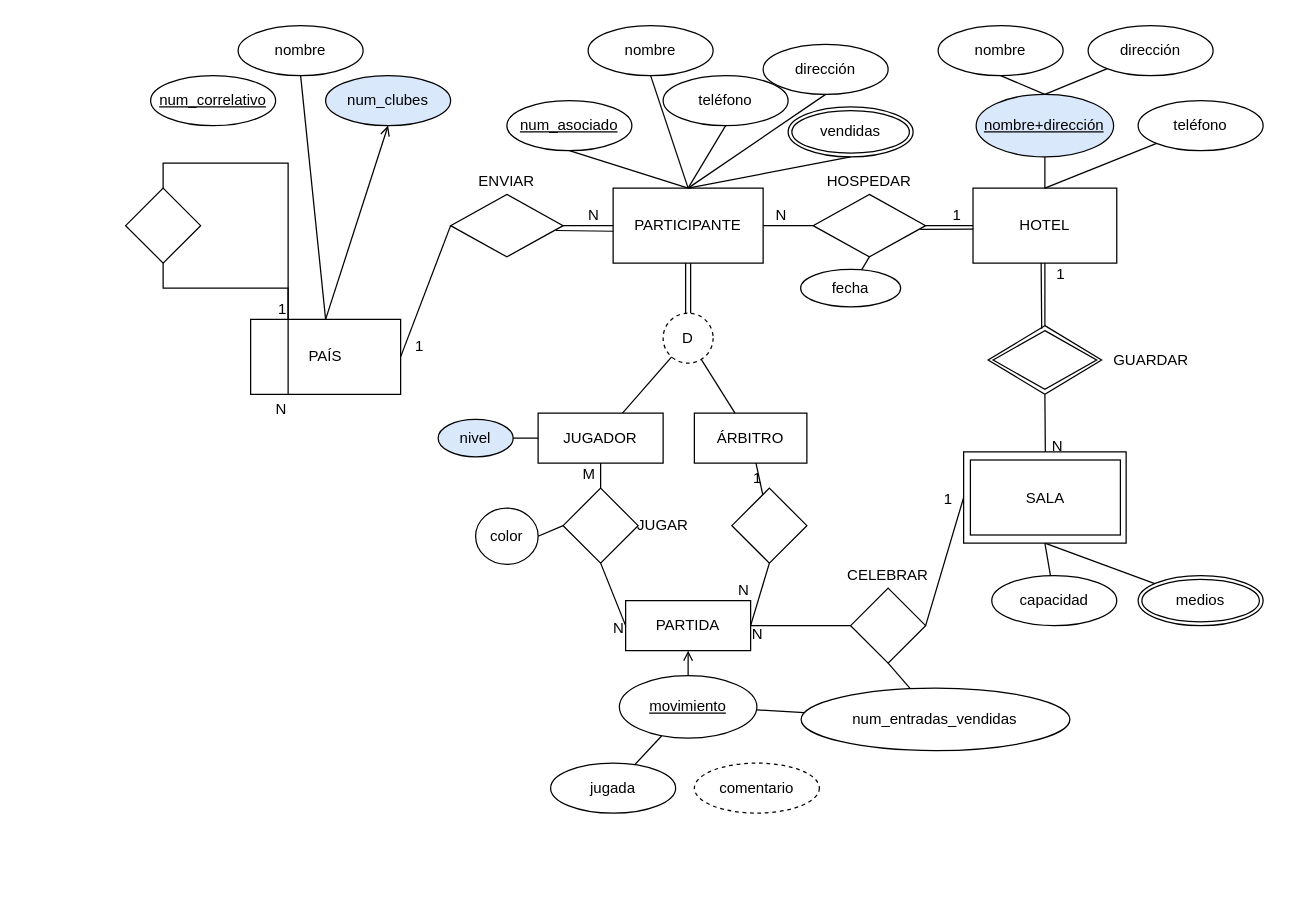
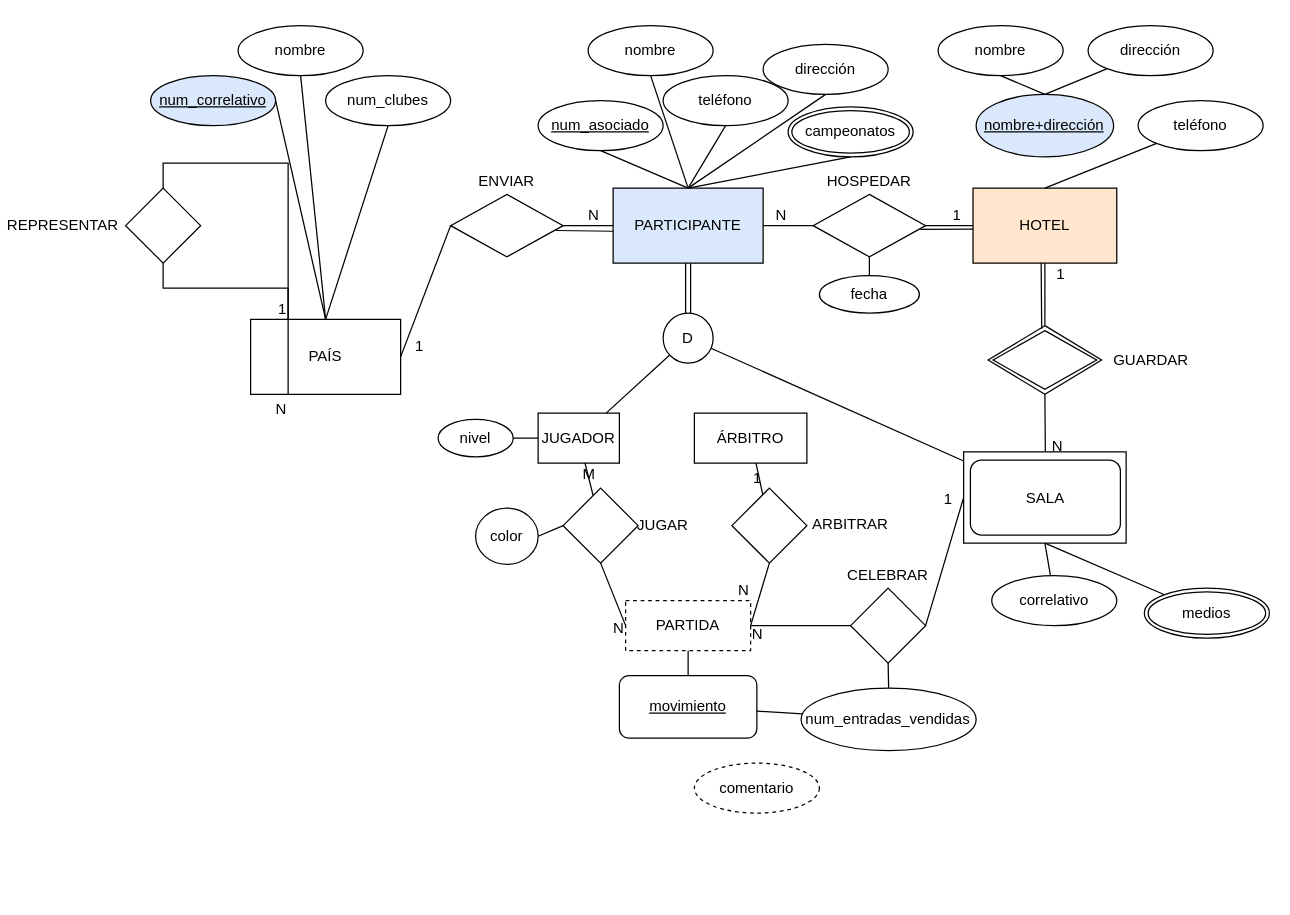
(213, 101) -> (213, 101)
(388, 101) -> (388, 101)
(569, 126) -> (601, 126)
(386, 131) -> (387, 129)
(851, 132) -> (851, 132)
(1045, 171) -> none
none -> (298, 199)
none -> (63, 226)
(688, 226) -> (688, 226)
(1045, 226) -> (1045, 226)
(851, 288) -> (869, 294)
(688, 338) -> (688, 338)
(718, 386) -> (841, 406)
(476, 438) -> (476, 438)
(601, 438) -> (579, 438)
(588, 476) -> (588, 476)
(1045, 498) -> (1045, 498)
none -> (851, 524)
(1054, 601) -> (1054, 601)
(1201, 601) -> (1207, 613)
(688, 626) -> (688, 626)
(688, 656) -> (688, 655)
(688, 707) -> (688, 707)
(936, 719) -> (889, 719)
(649, 750) -> none
(613, 788) -> none
